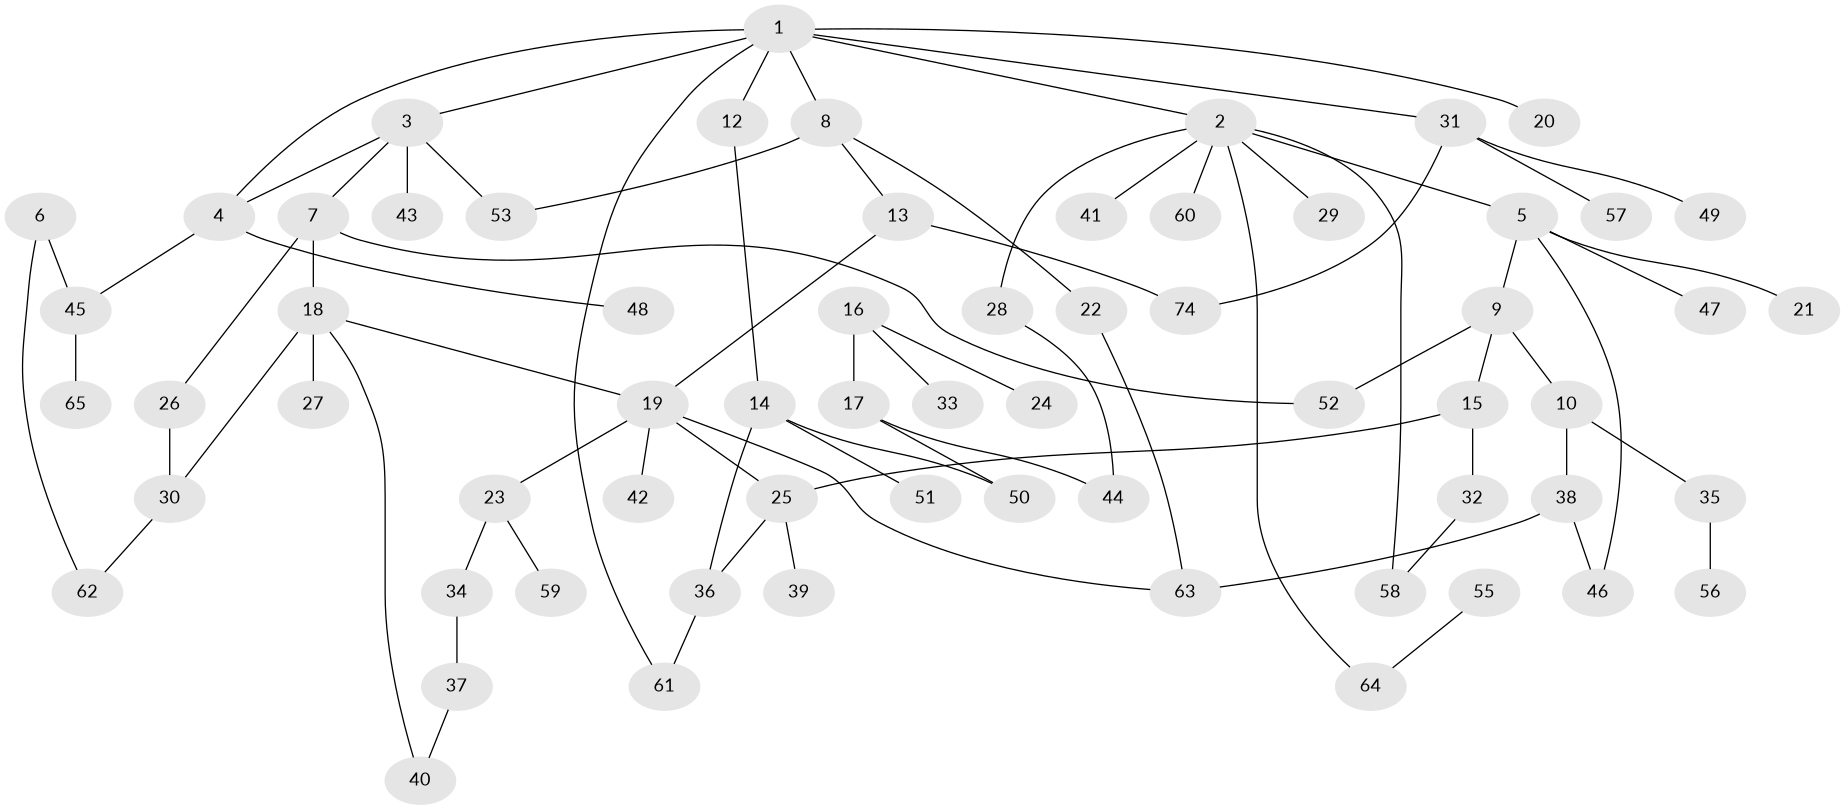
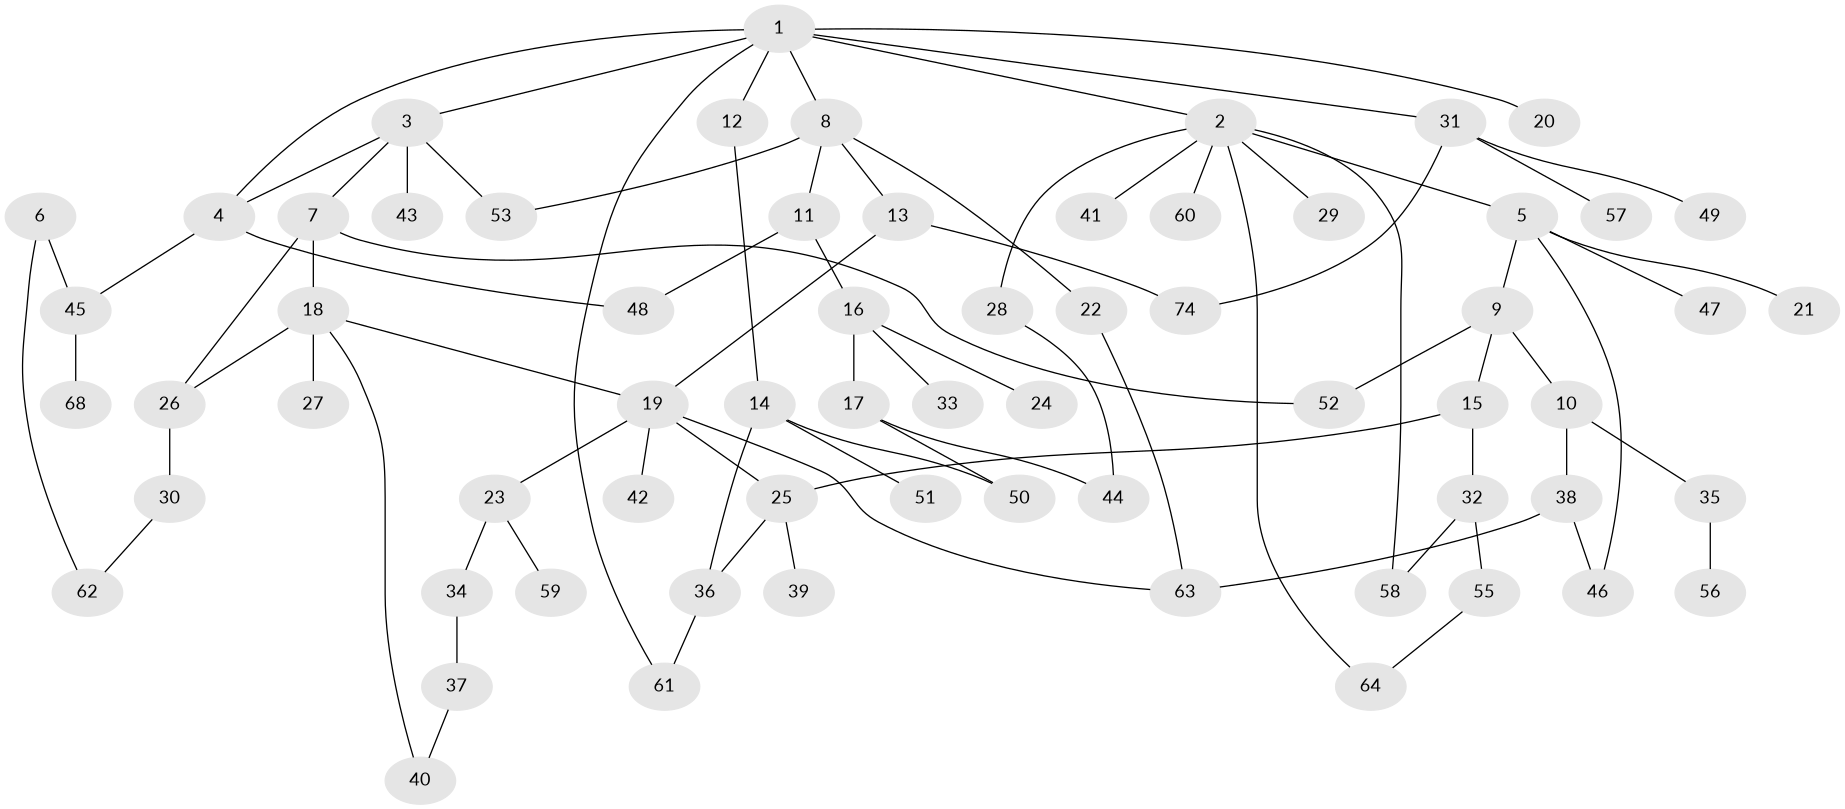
none -> (804, 217)
(76, 405) -> (76, 405)
(242, 405) -> (241, 358)
none -> (1479, 546)
